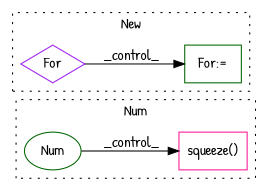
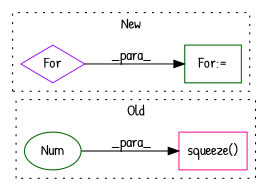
(132, 56) -> (132, 56)
(136, 112) -> (136, 112)
(132, 143) -> (132, 143)
